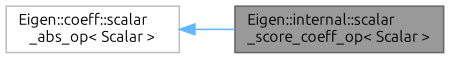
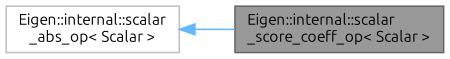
(93, 29) -> (93, 29)
